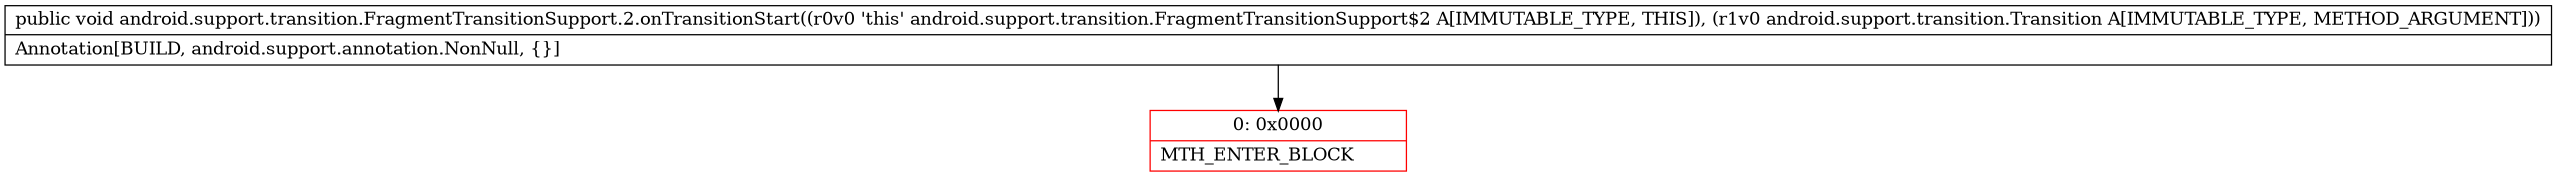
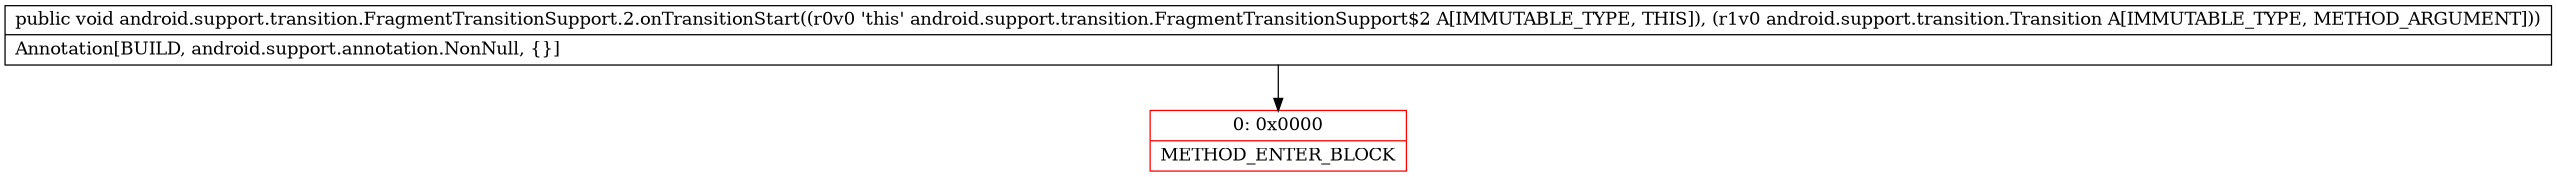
(1257, 155) -> (1278, 155)
